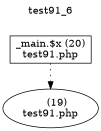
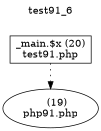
(51, 108) -> (51, 108)
